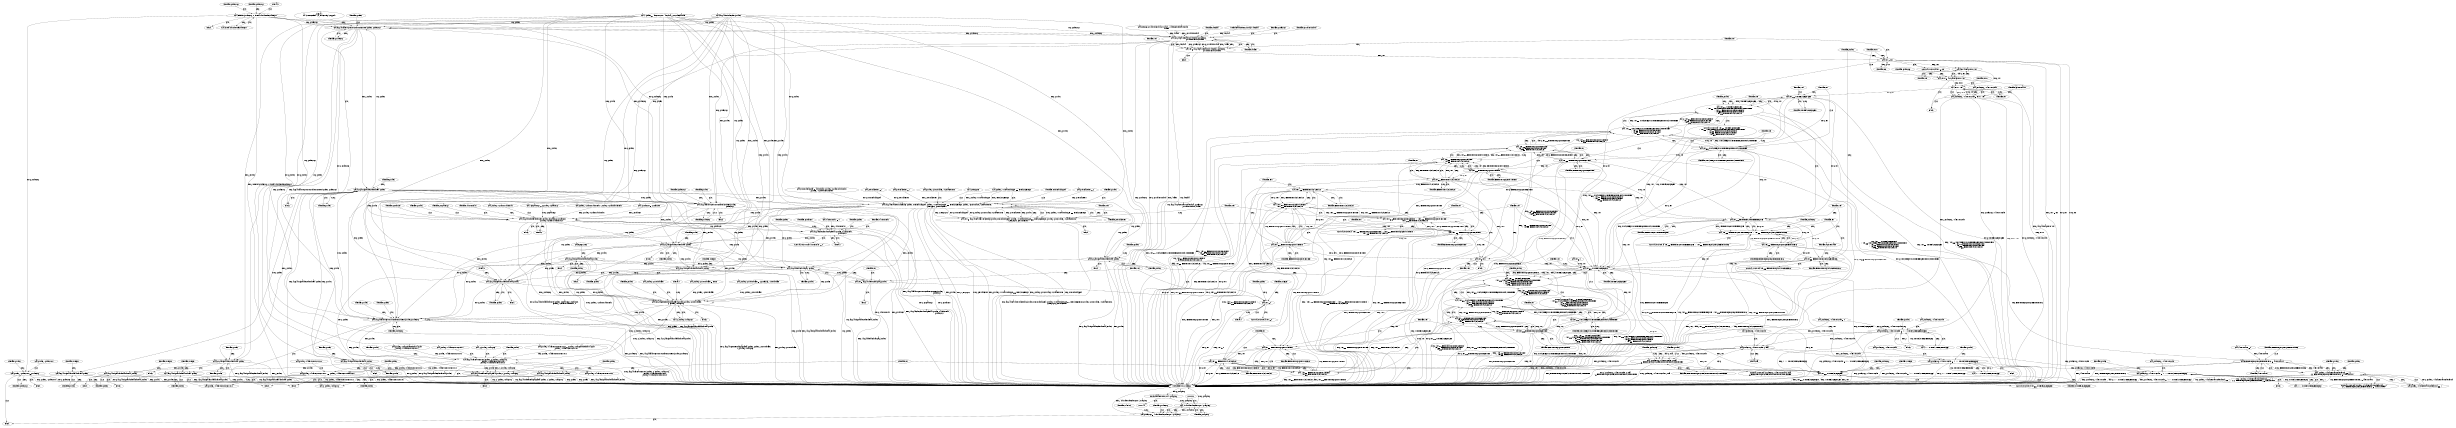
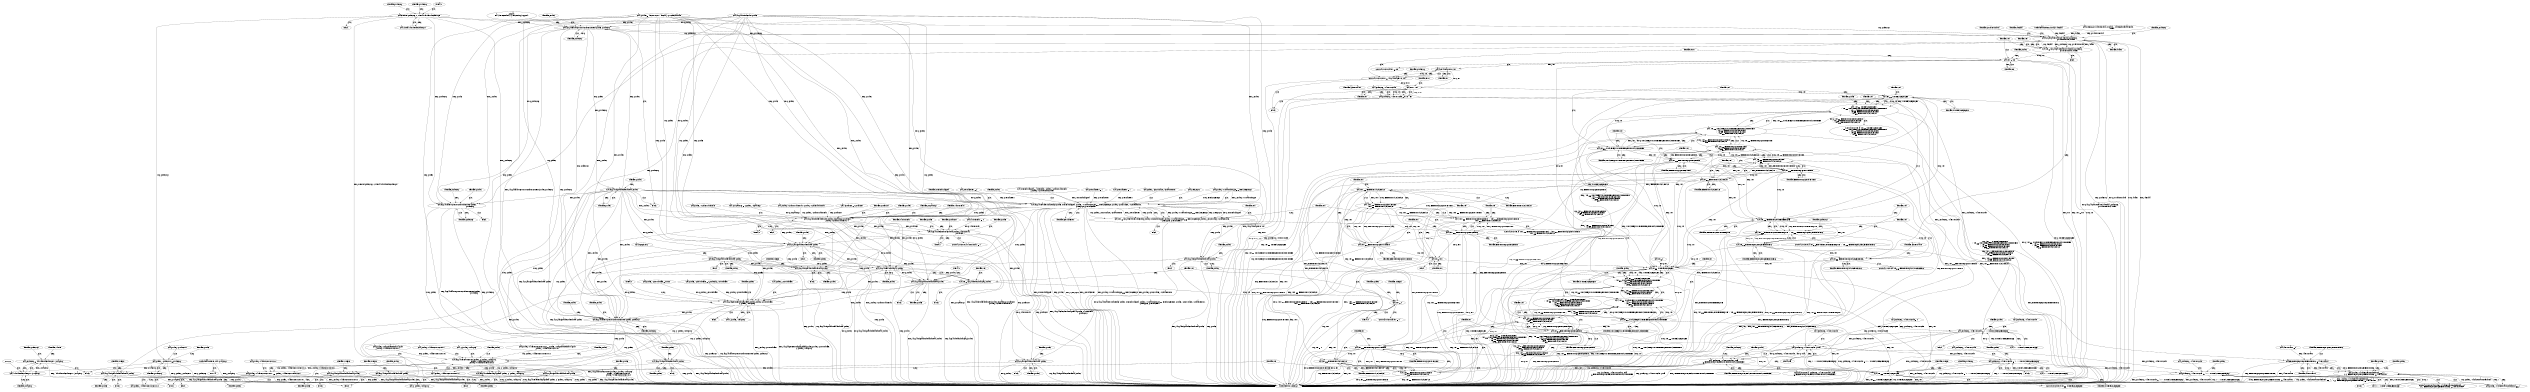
(1952, 78) -> (1387, 78)
(1173, 391) -> (740, 384)
